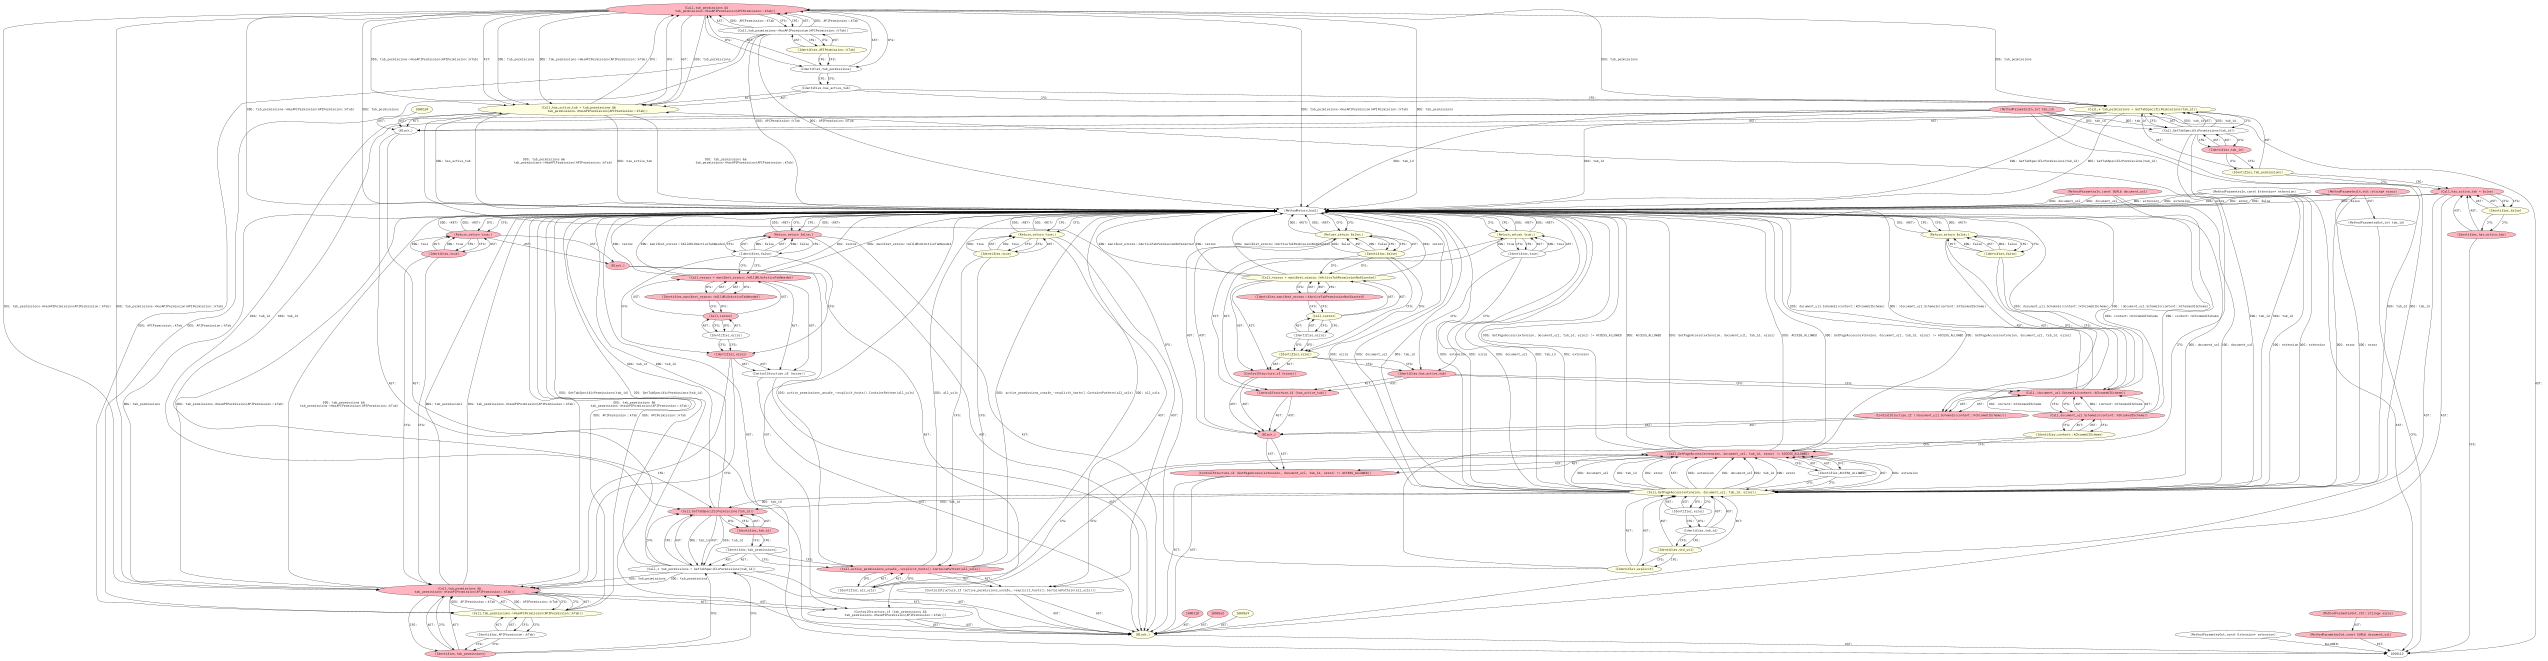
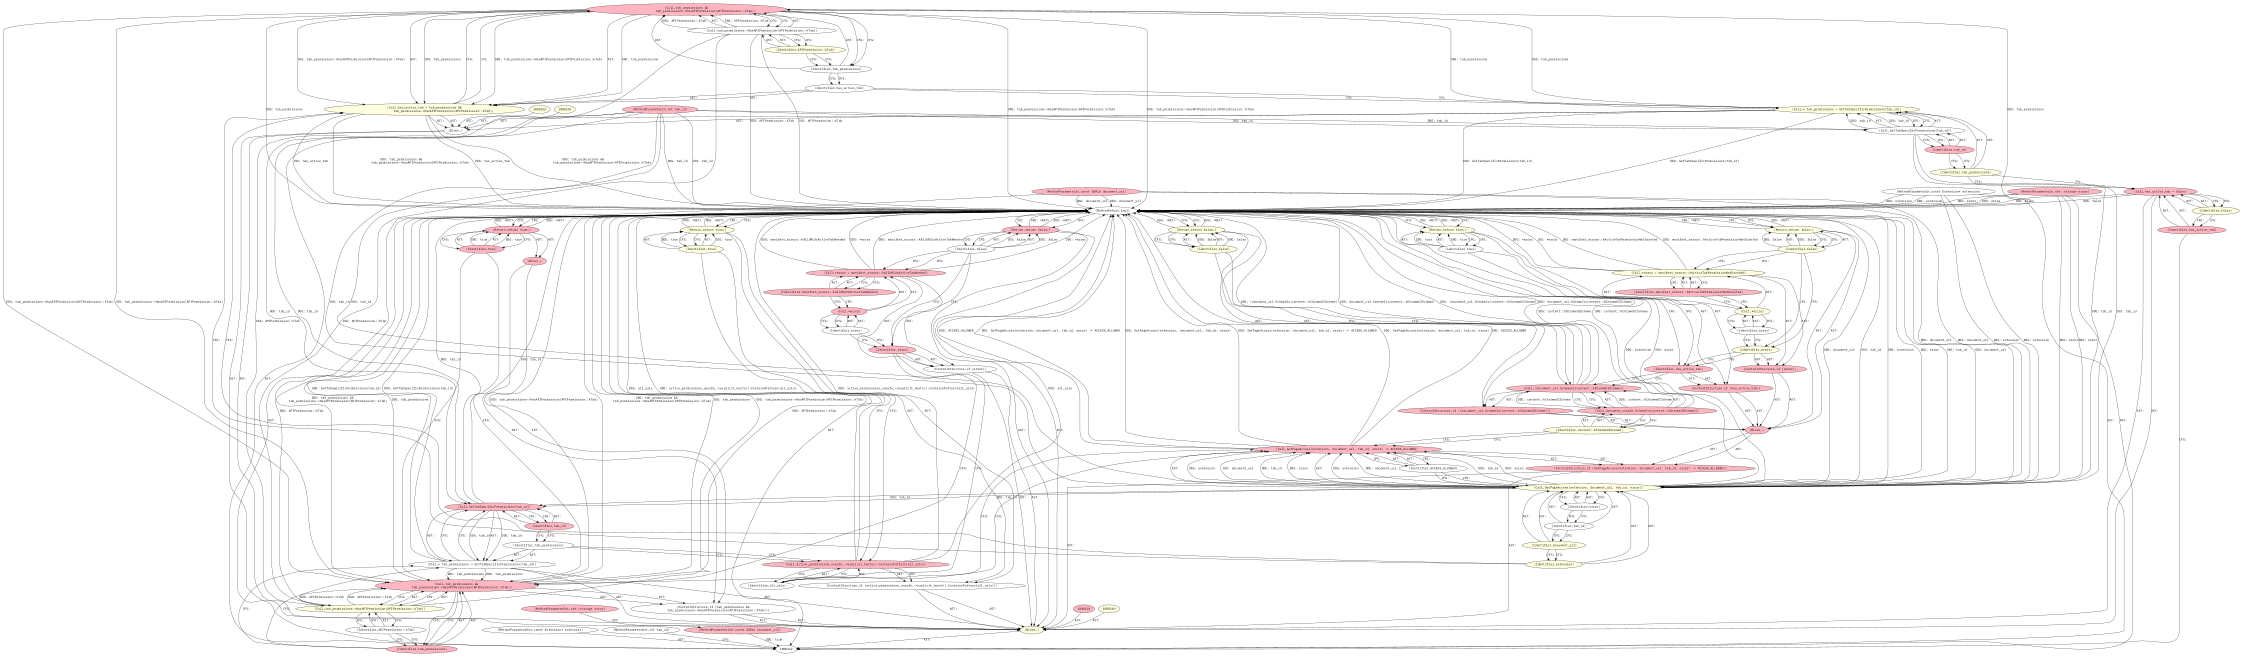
none -> (540, 109)
(2369, 206) -> (1830, 644)
none -> (335, 373)
(2099, 415) -> (1647, 411)
(1676, 550) -> (1554, 545)
(1634, 569) -> (1554, 565)
(1218, 614) -> none
(2333, 644) -> (683, 640)
(2381, 644) -> (774, 640)
